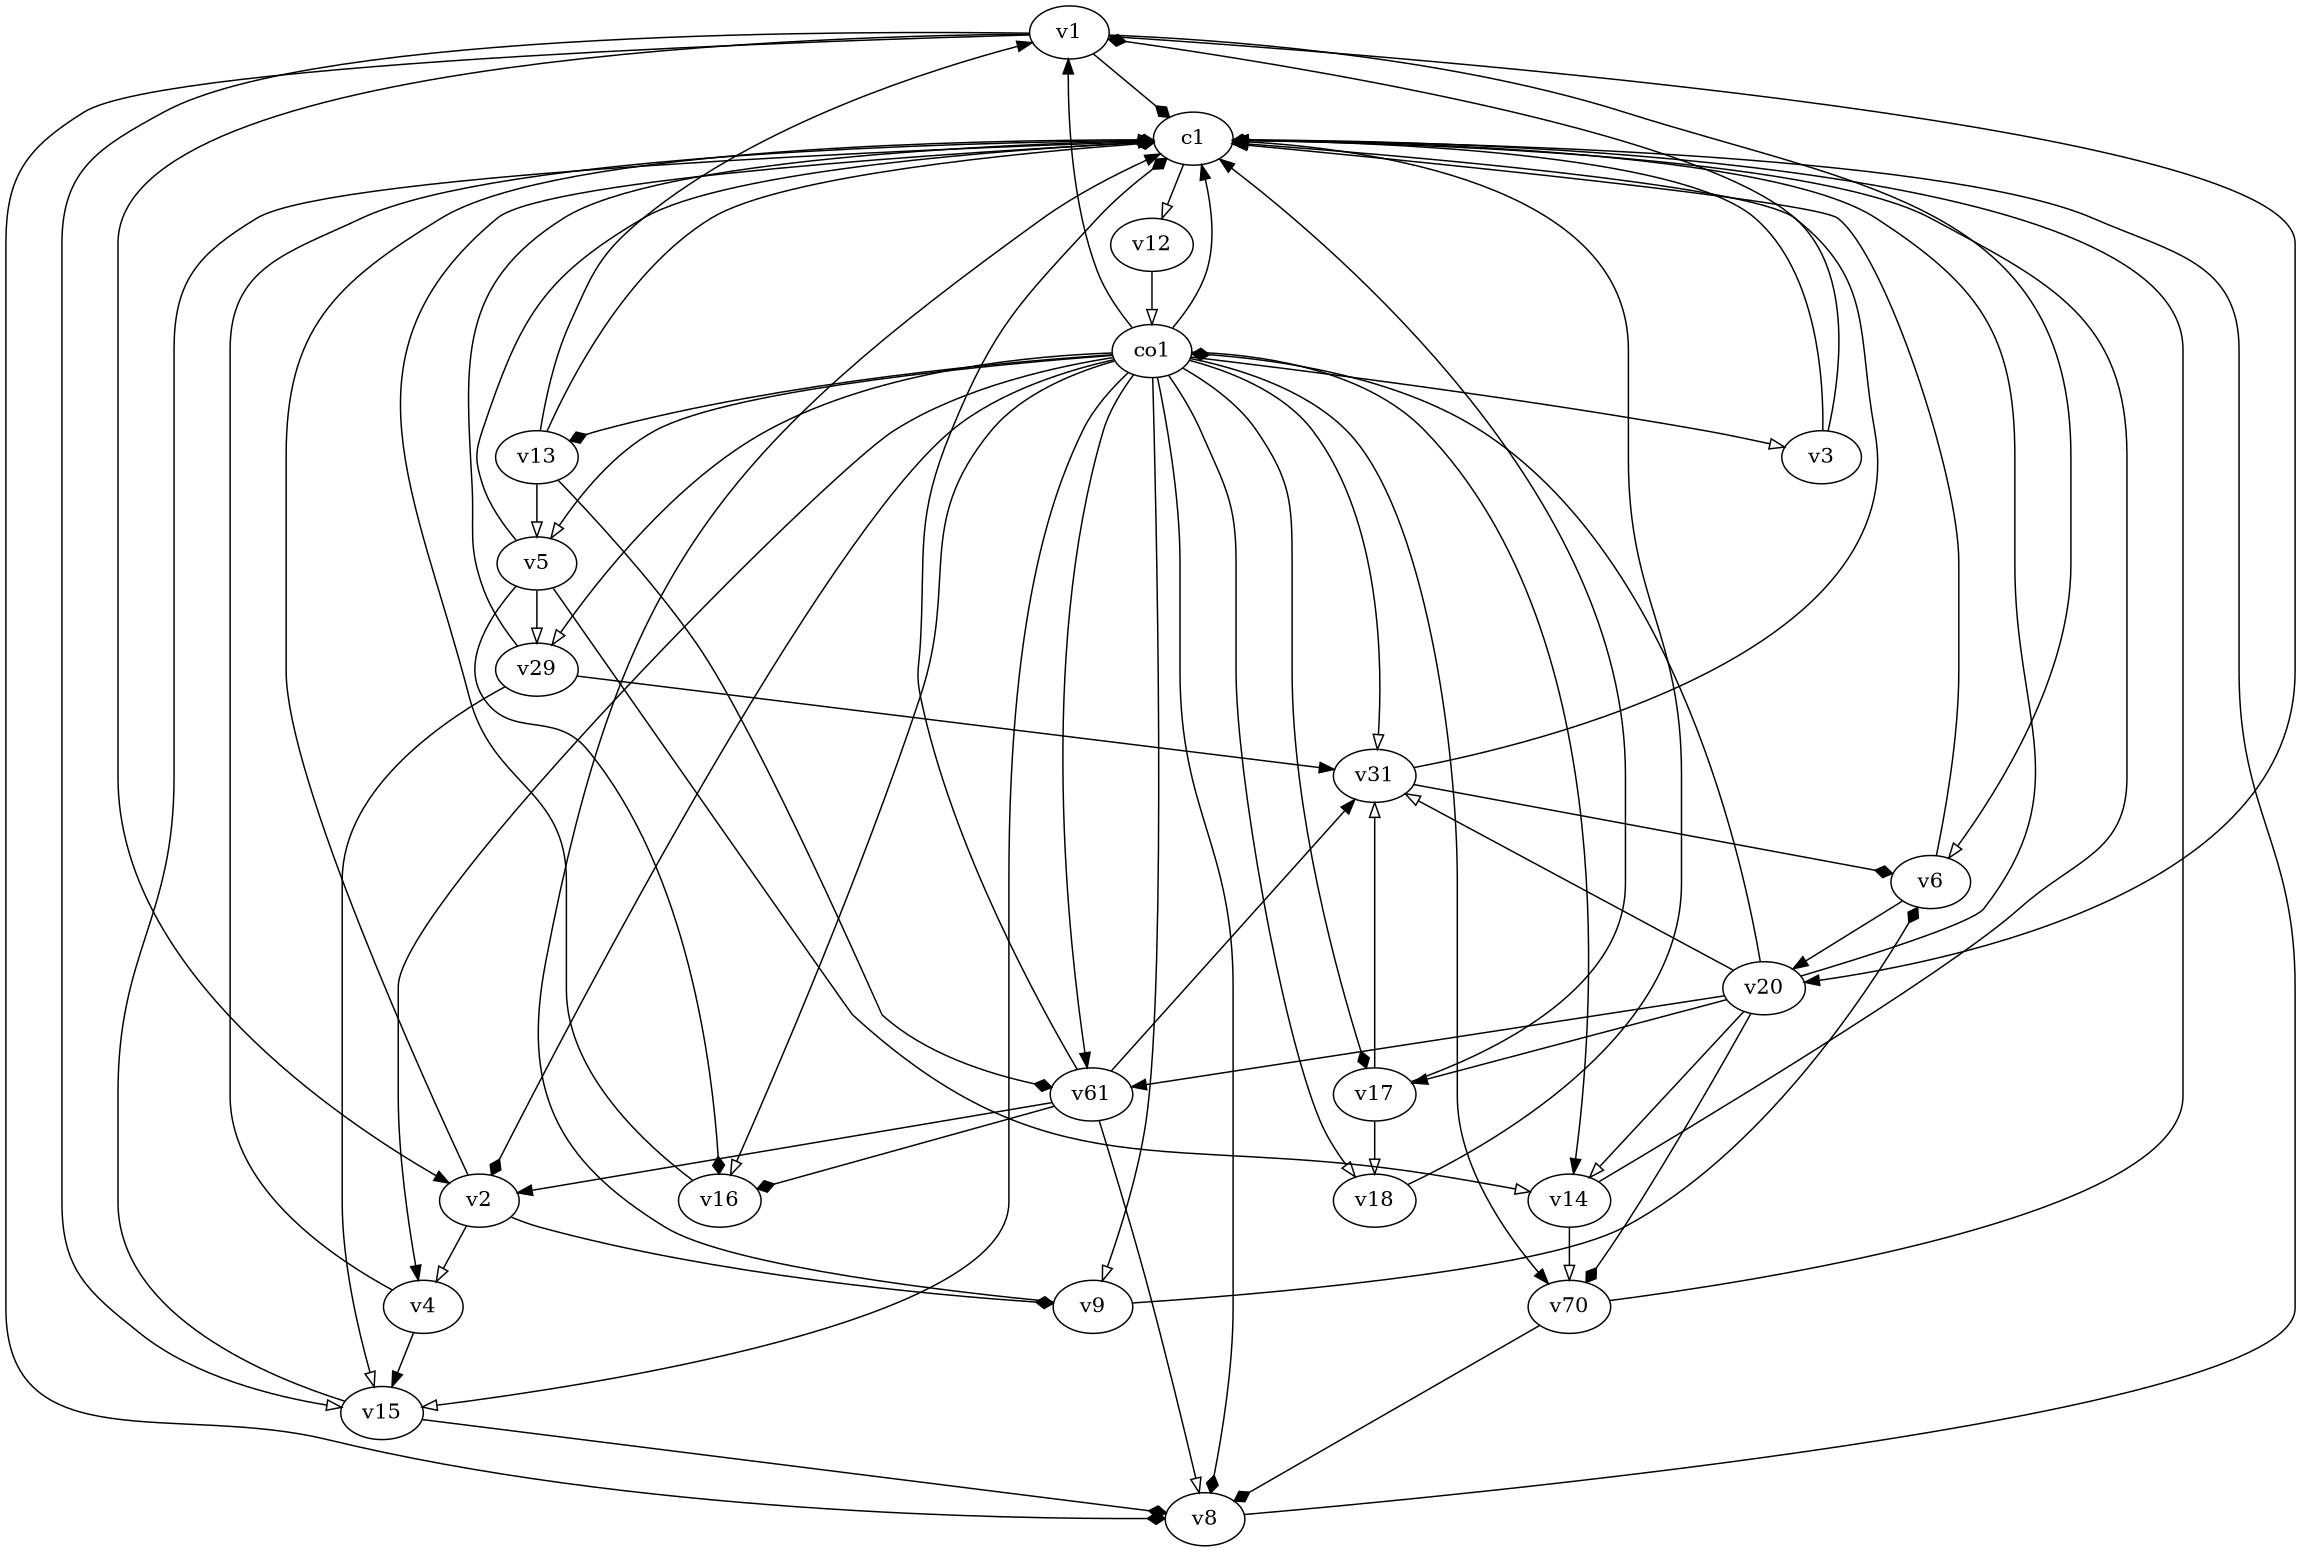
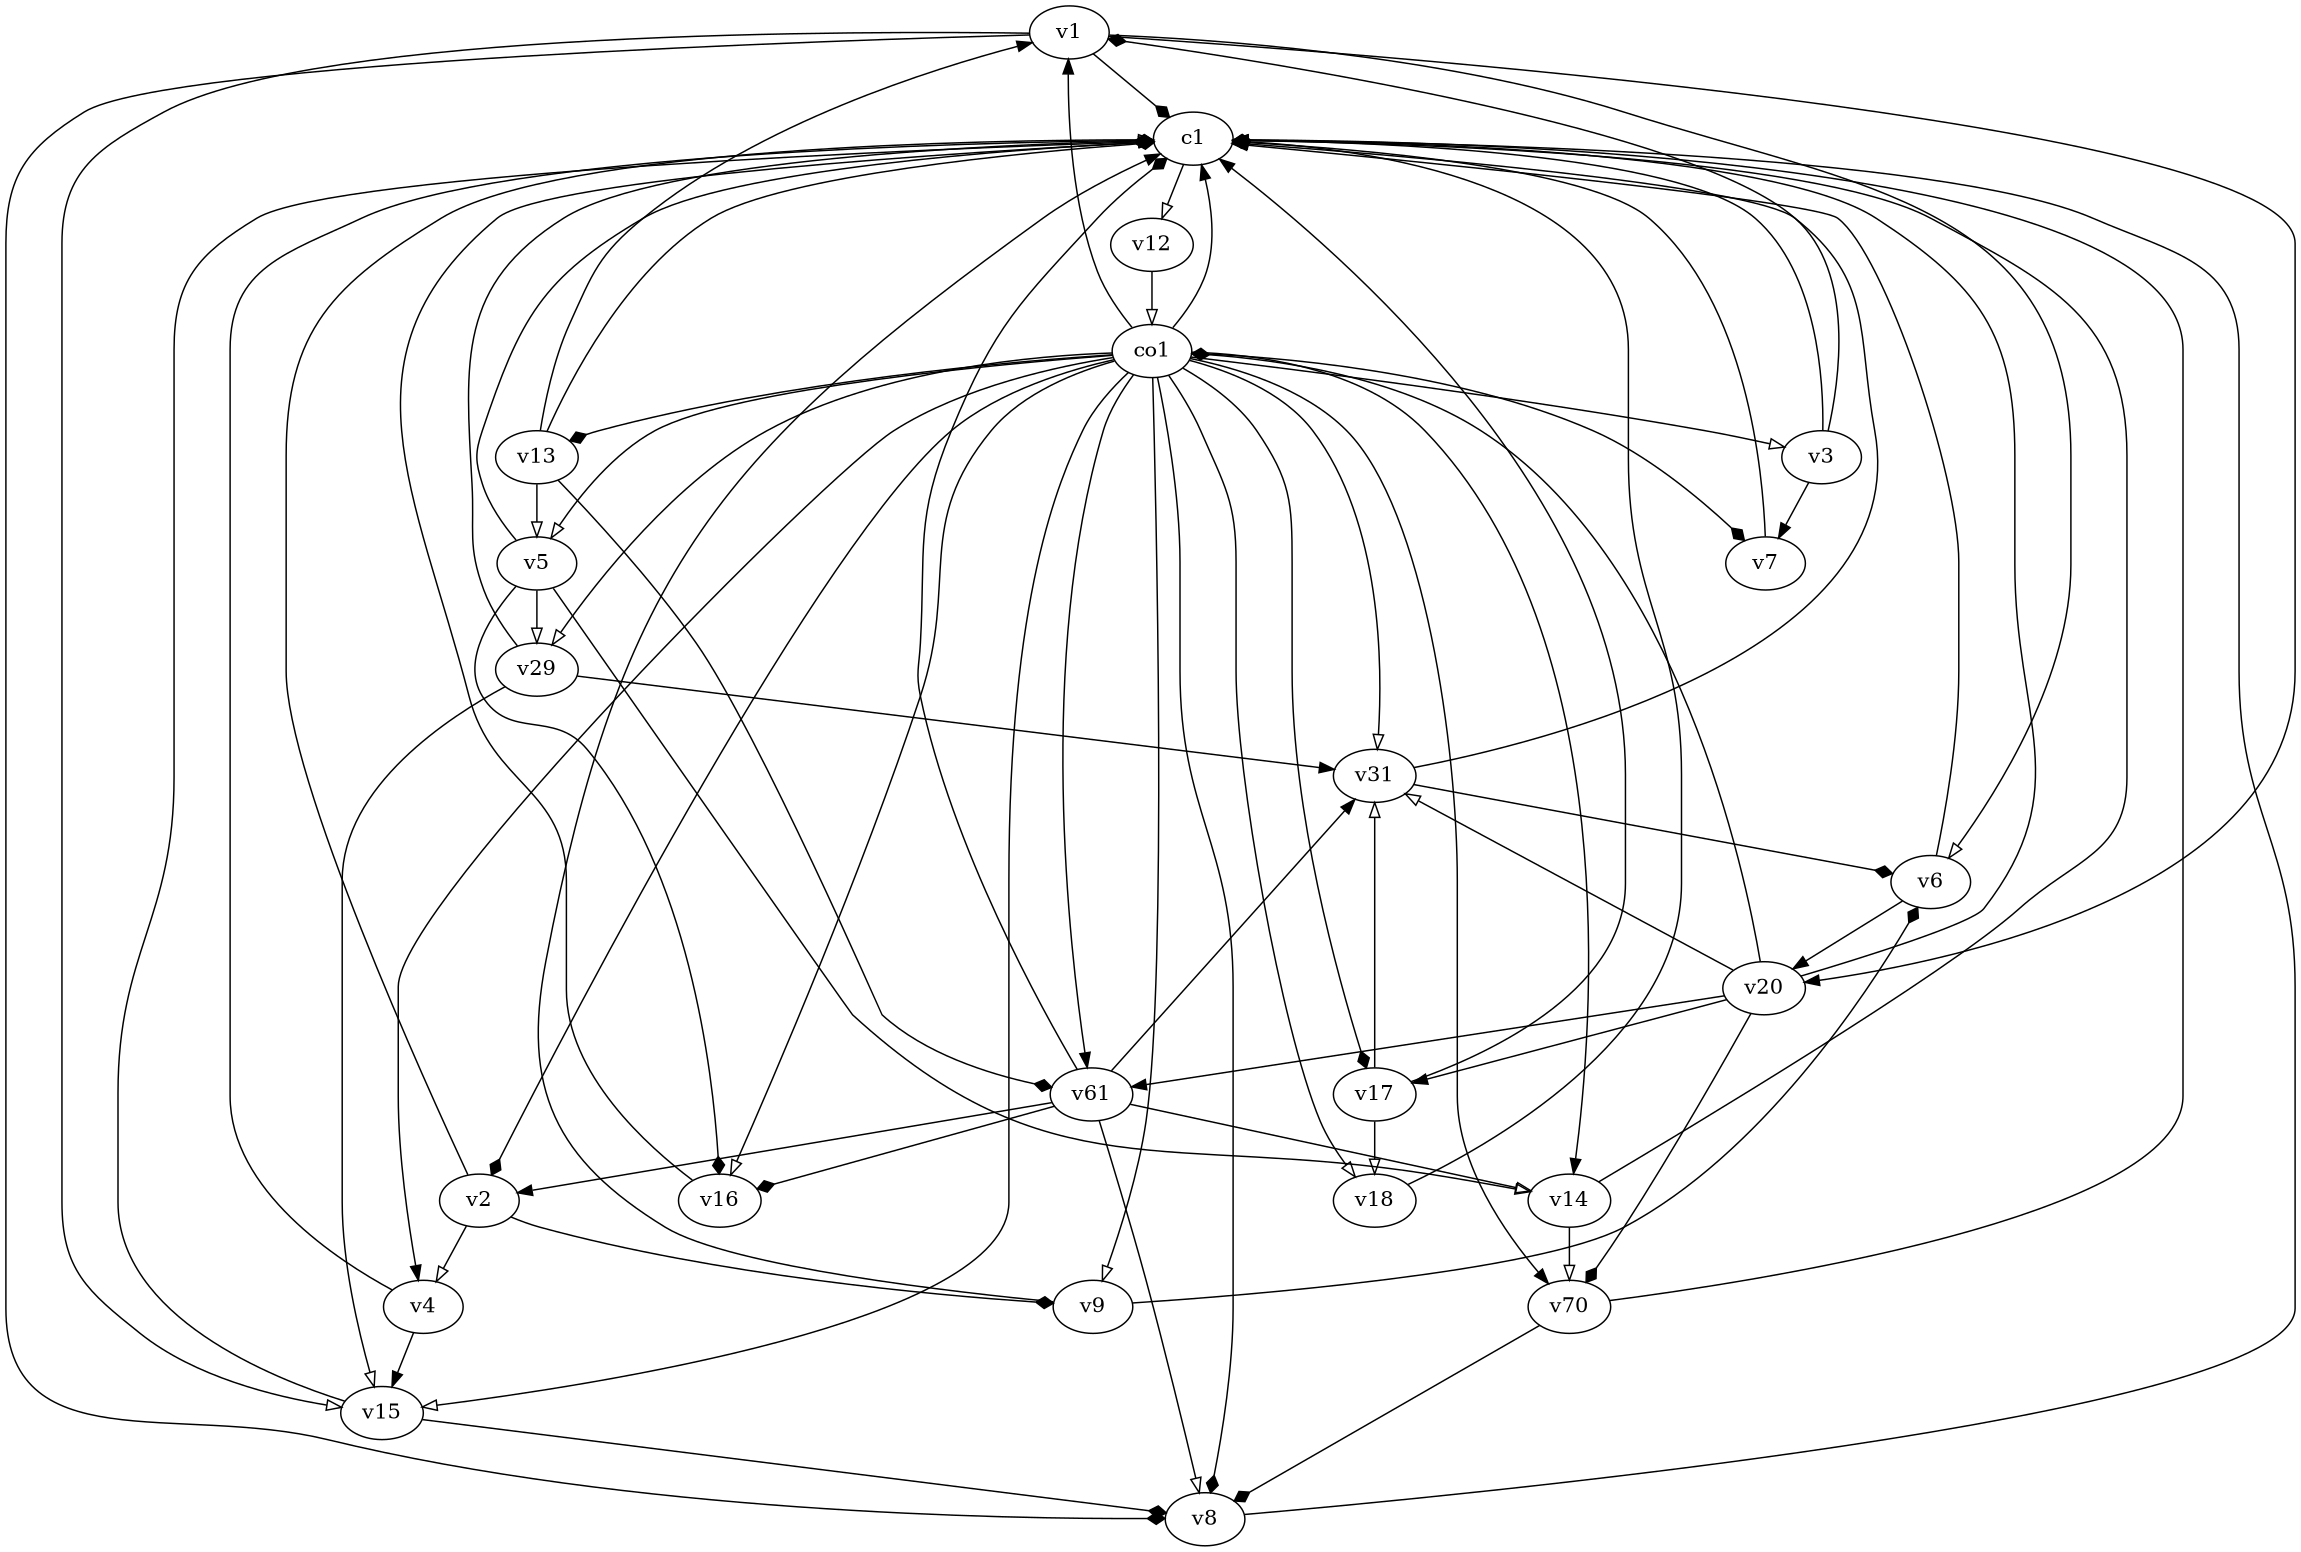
(118, 290) -> none
none -> (1766, 563)
(1672, 1089) -> (1314, 1144)
